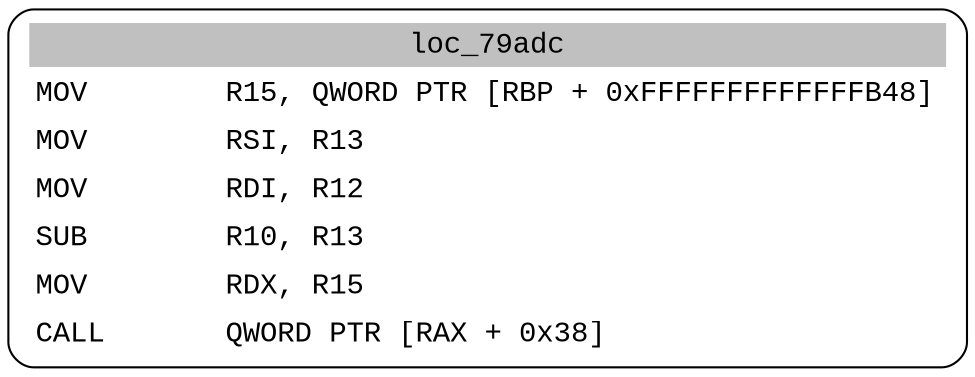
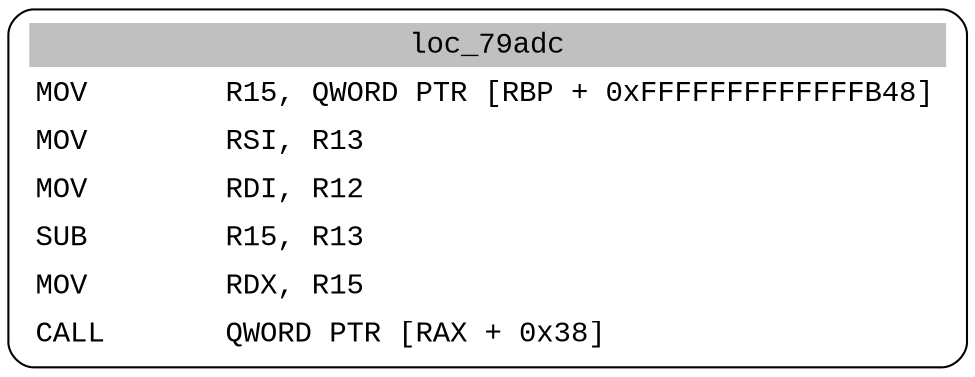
(200, 237) -> (200, 237)
